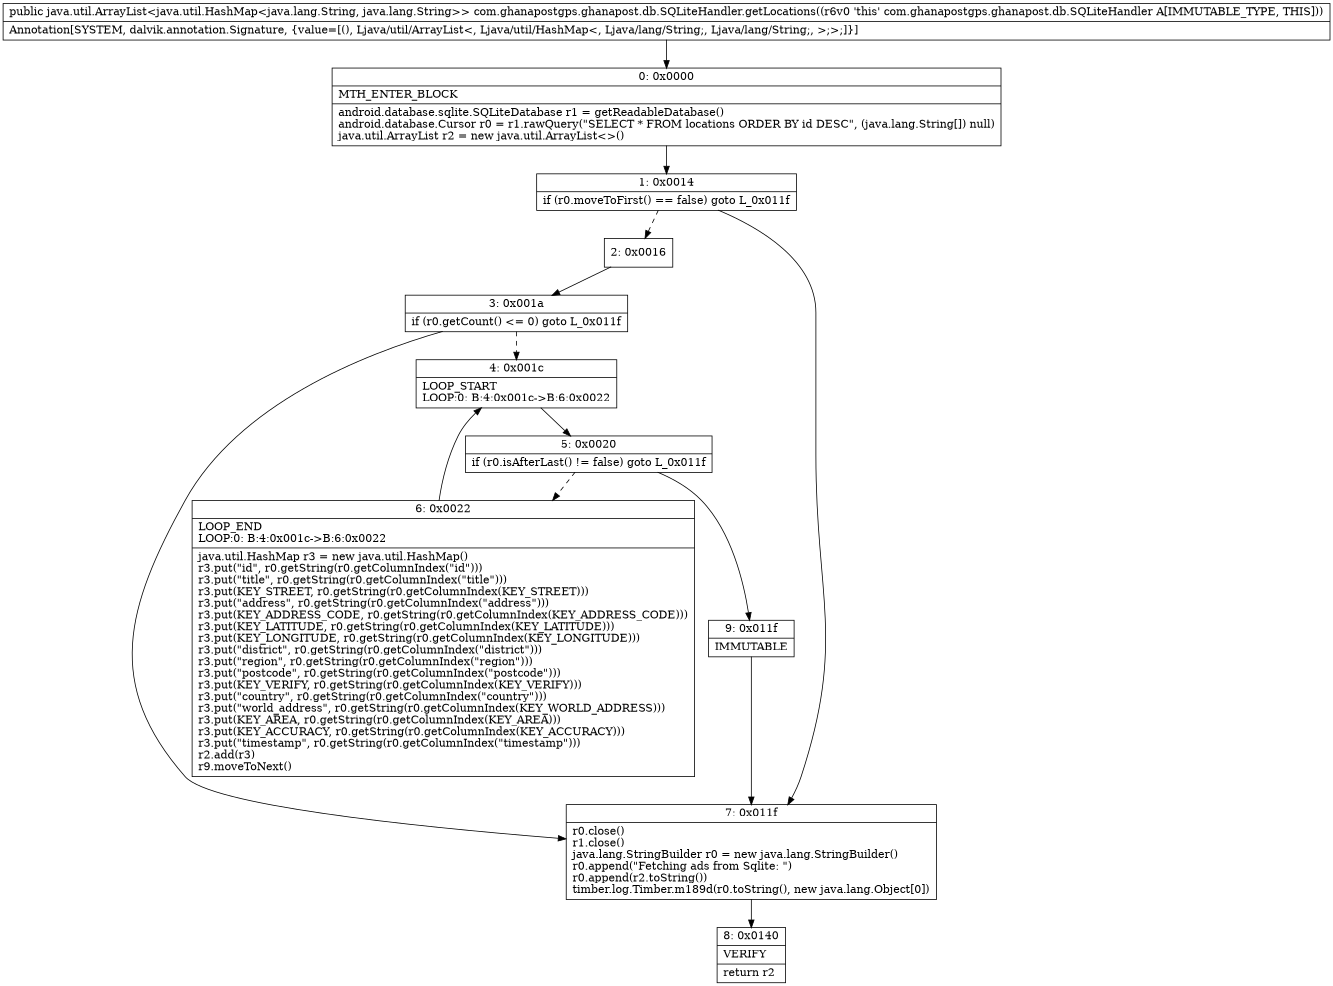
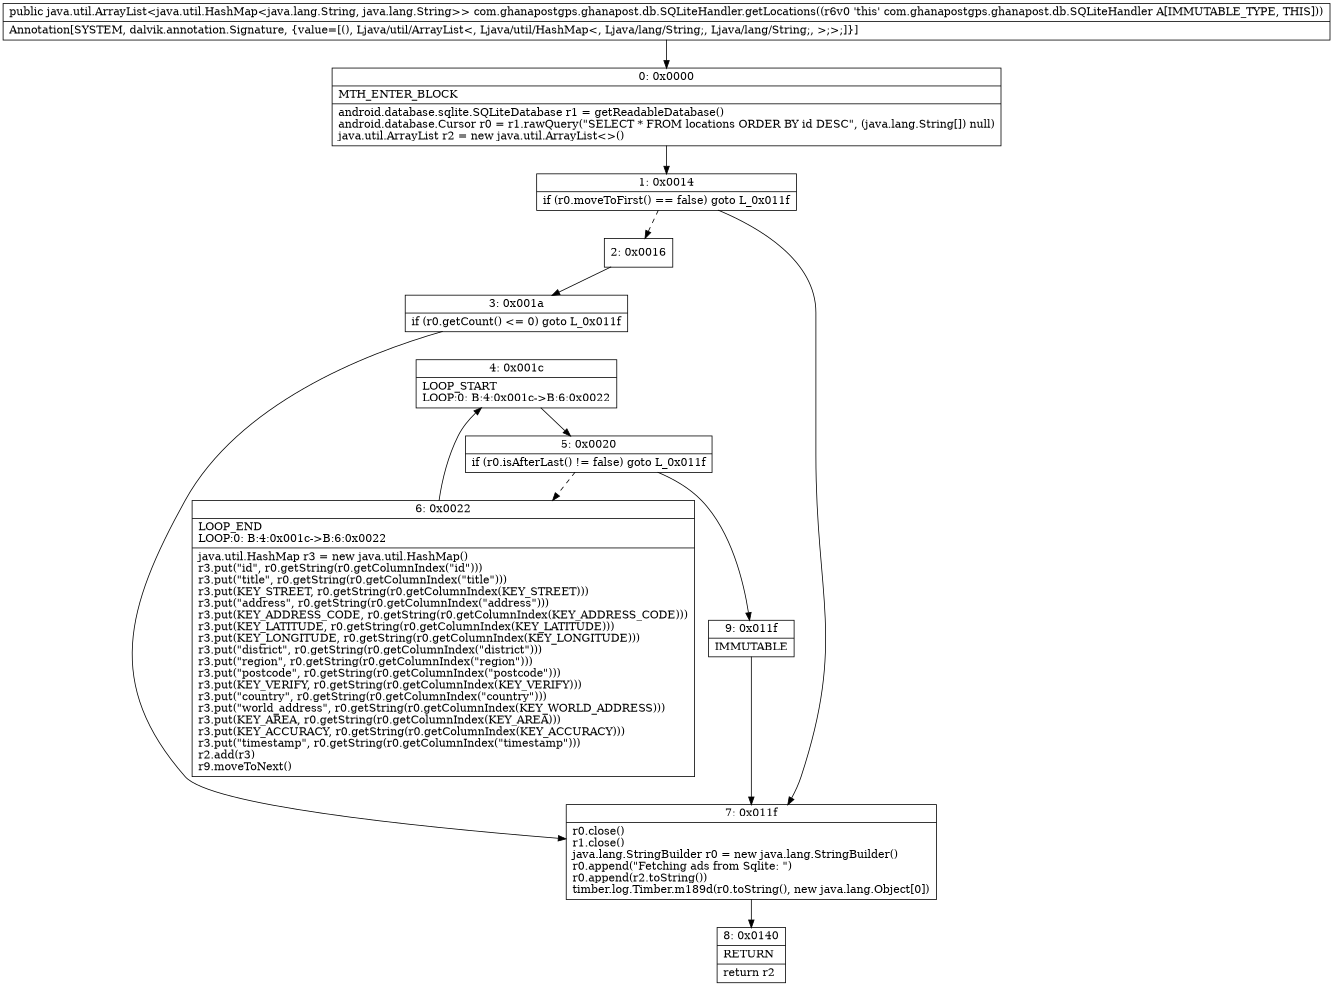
(516, 342) -> none
(745, 954) -> (749, 954)
